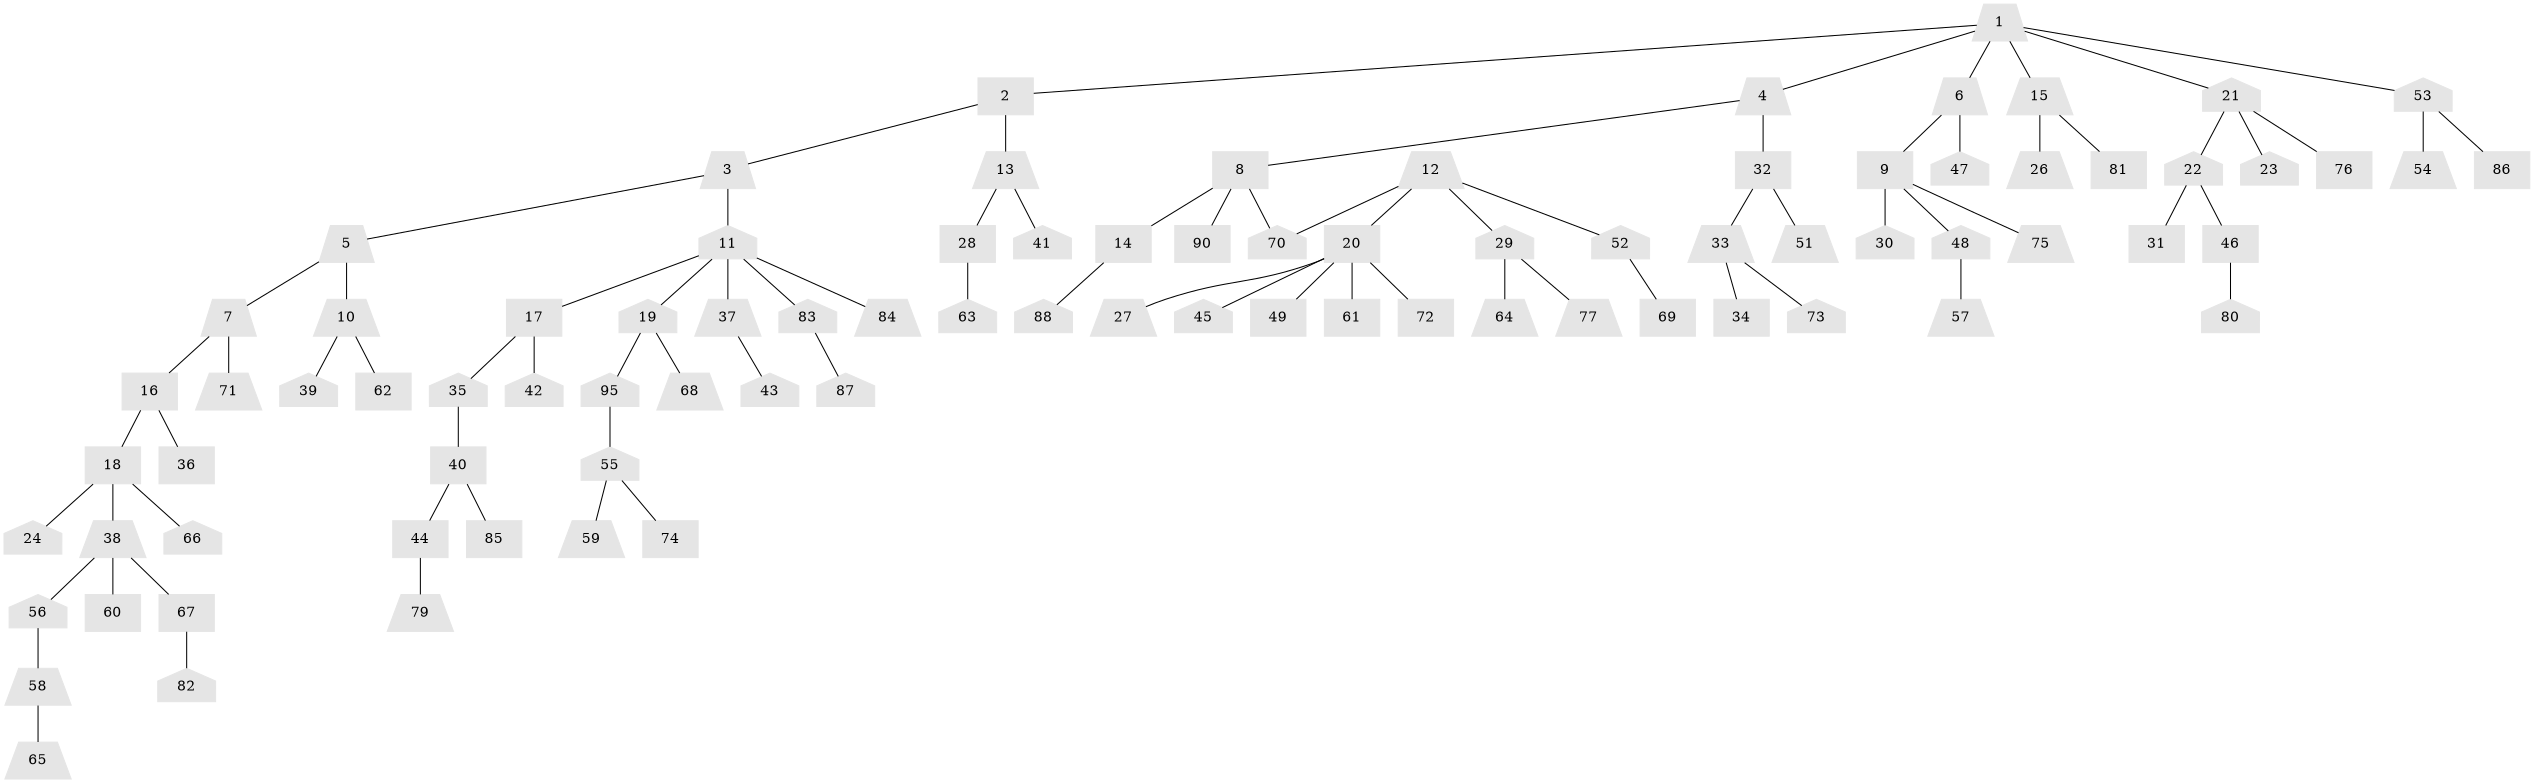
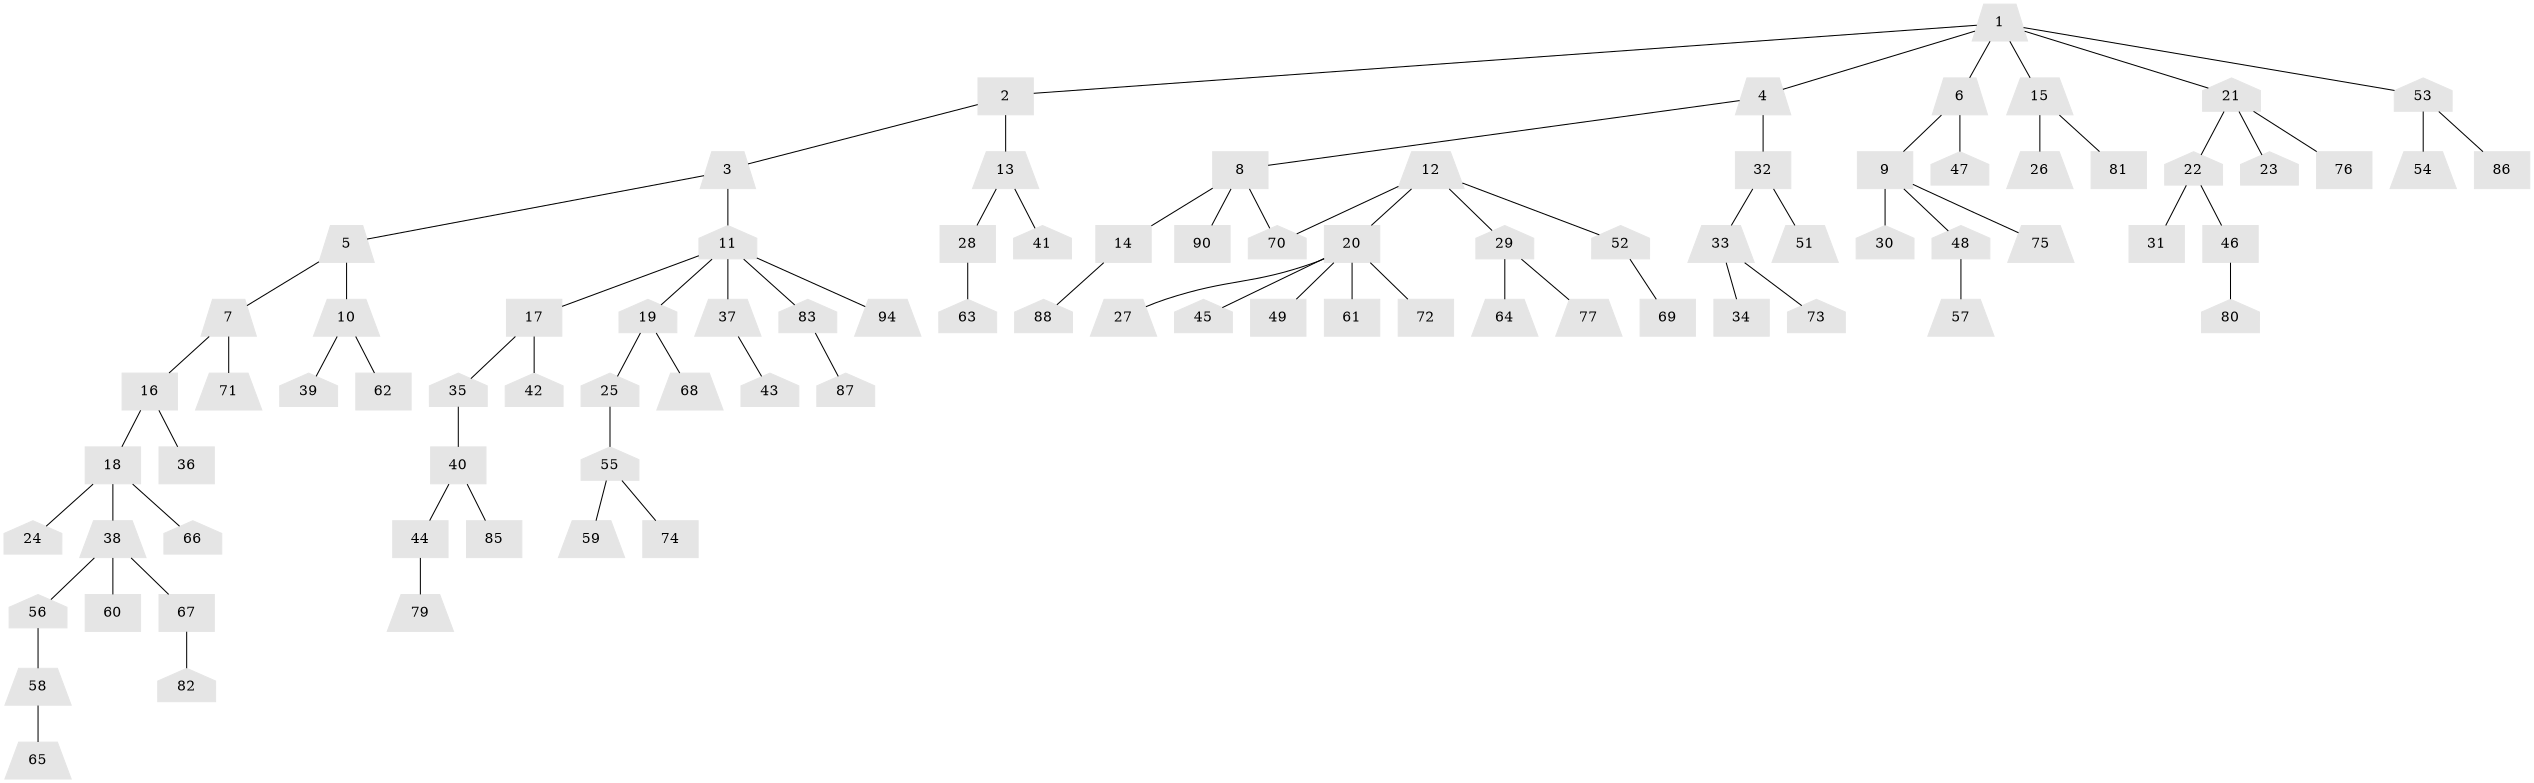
(888, 318) -> (888, 318)
(610, 392) -> (610, 392)
